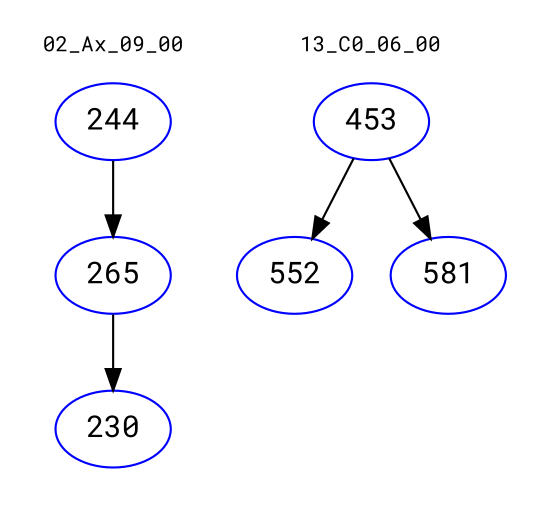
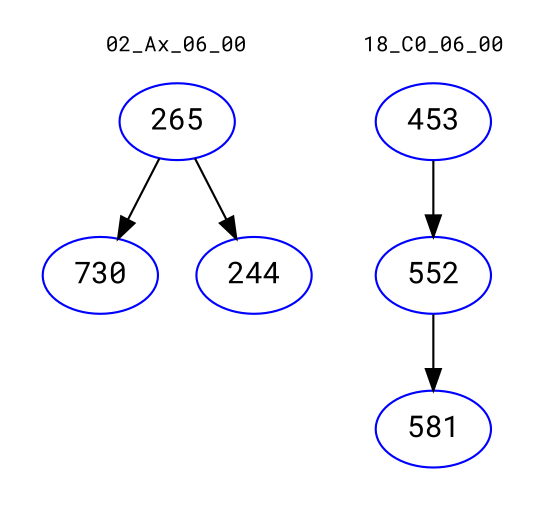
(114, 46) -> (177, 46)
(371, 46) -> (434, 46)
(113, 188) -> (211, 189)
(405, 189) -> (433, 342)
(113, 429) -> (100, 275)
